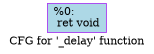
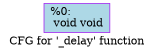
(77, 23) -> (77, 23)
